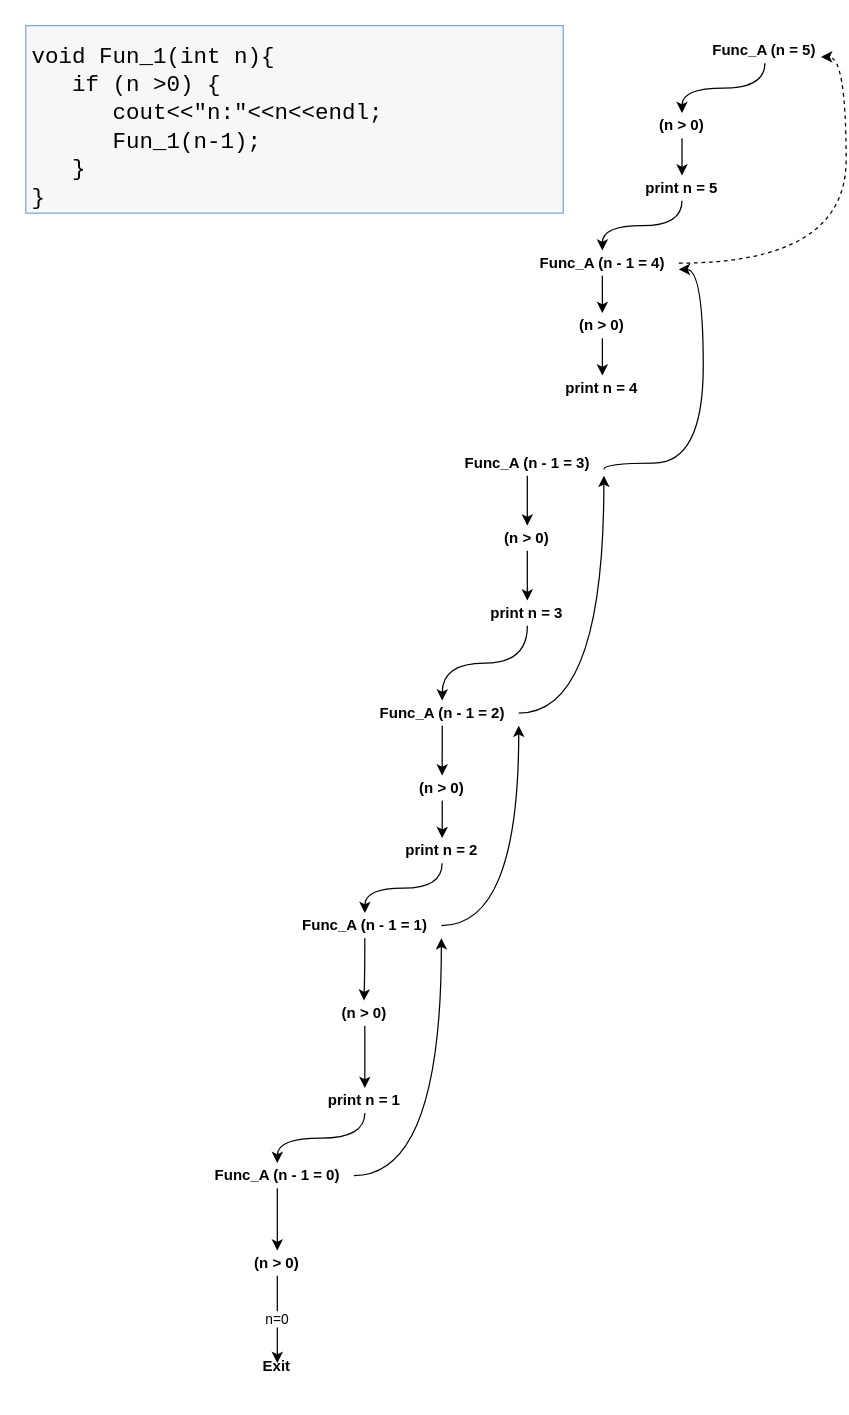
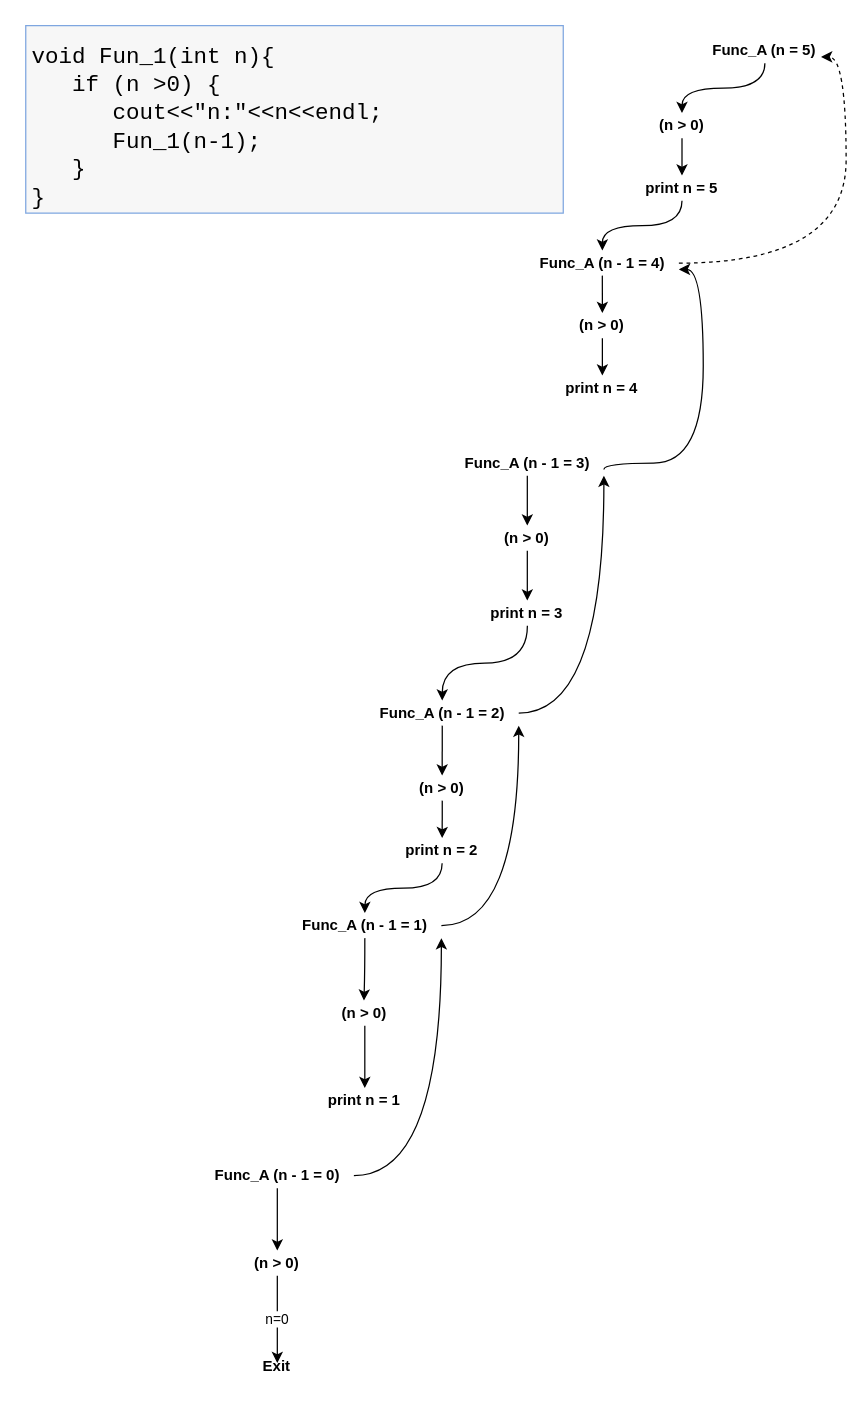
(323, 1138) -> none
